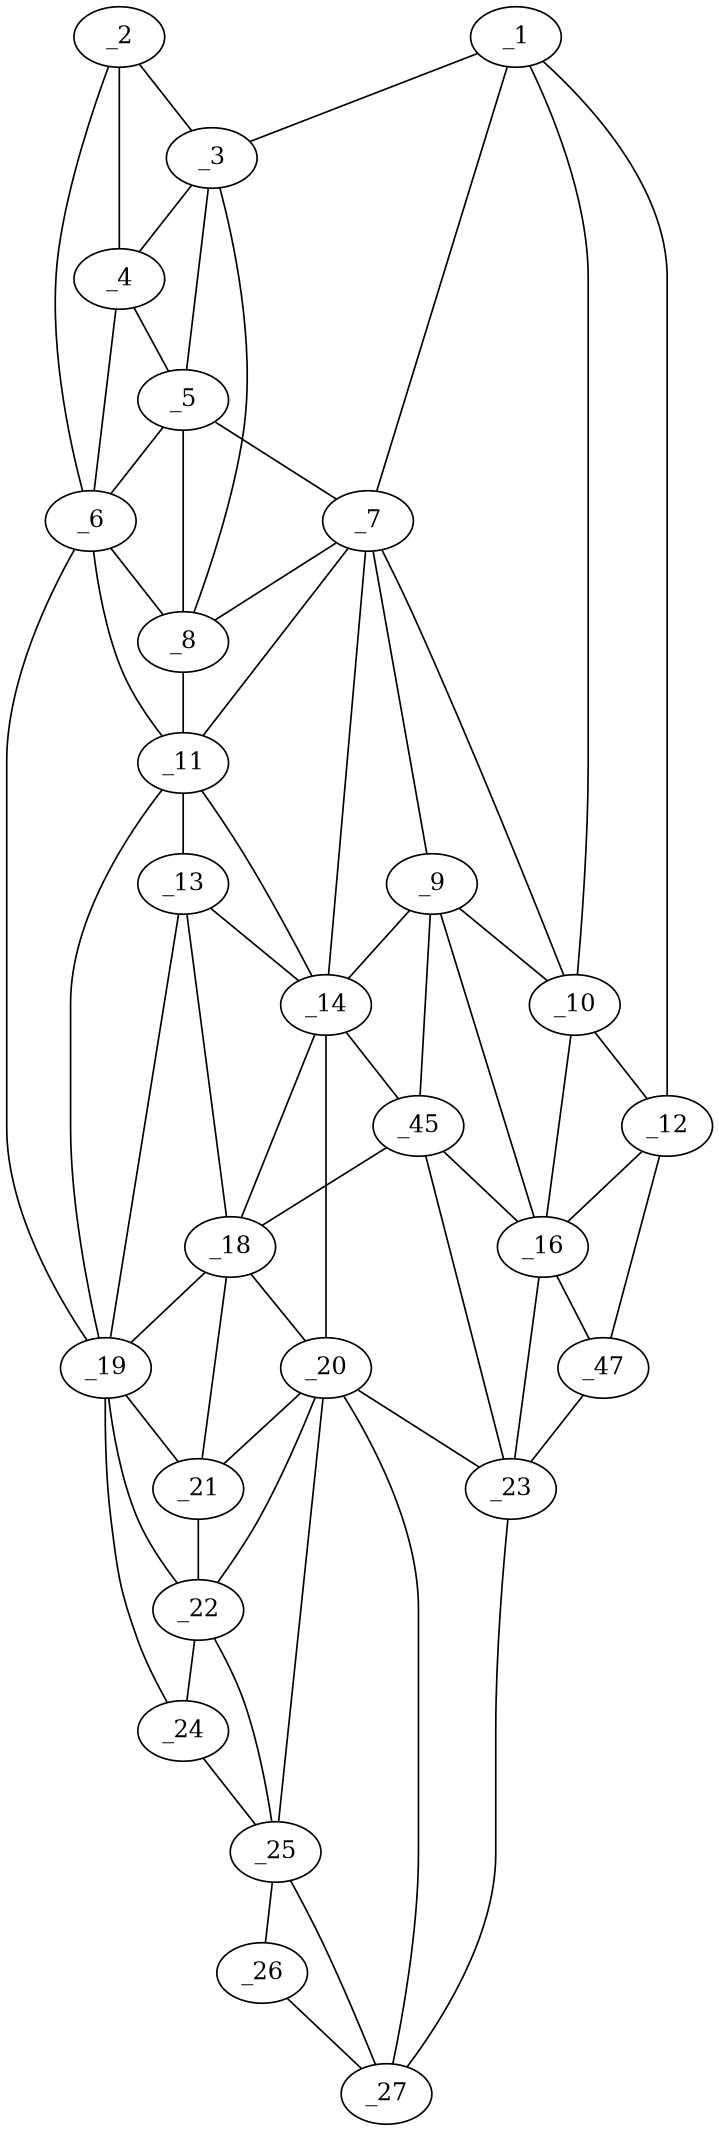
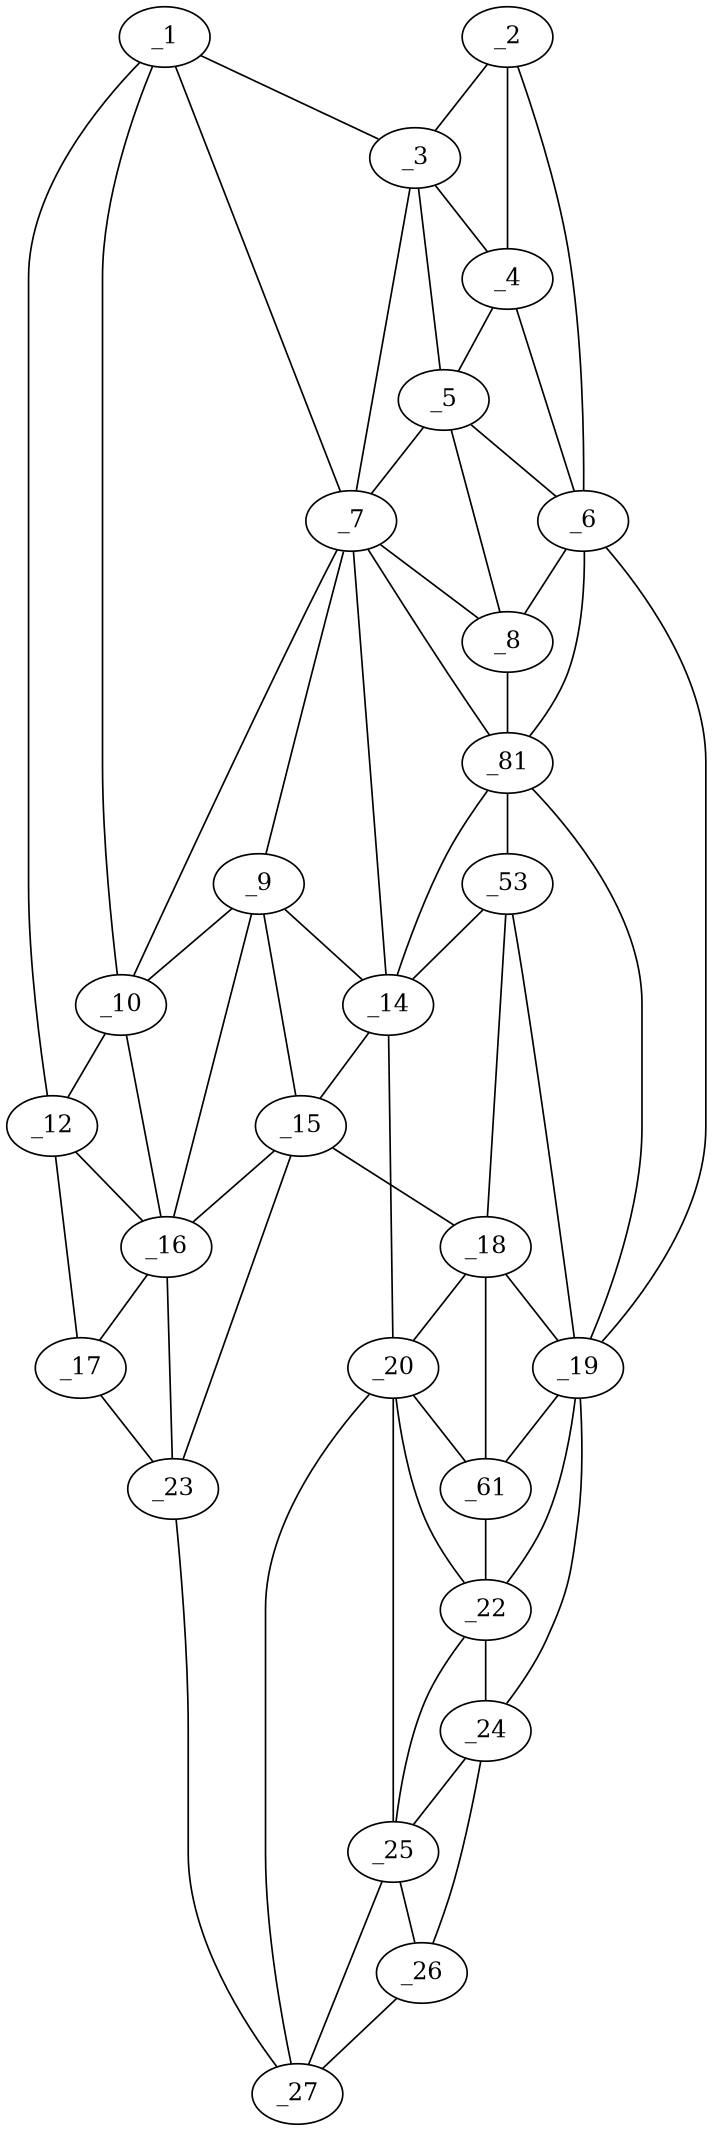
(246, 403) -> (383, 340)
(183, 763) -> (508, 763)
(183, 884) -> (508, 884)
(278, 1126) -> none
(418, 1126) -> (301, 1126)
(603, 1368) -> (81, 1368)
(419, 1429) -> none
(198, 1489) -> (486, 1489)
none -> (461, 1854)
